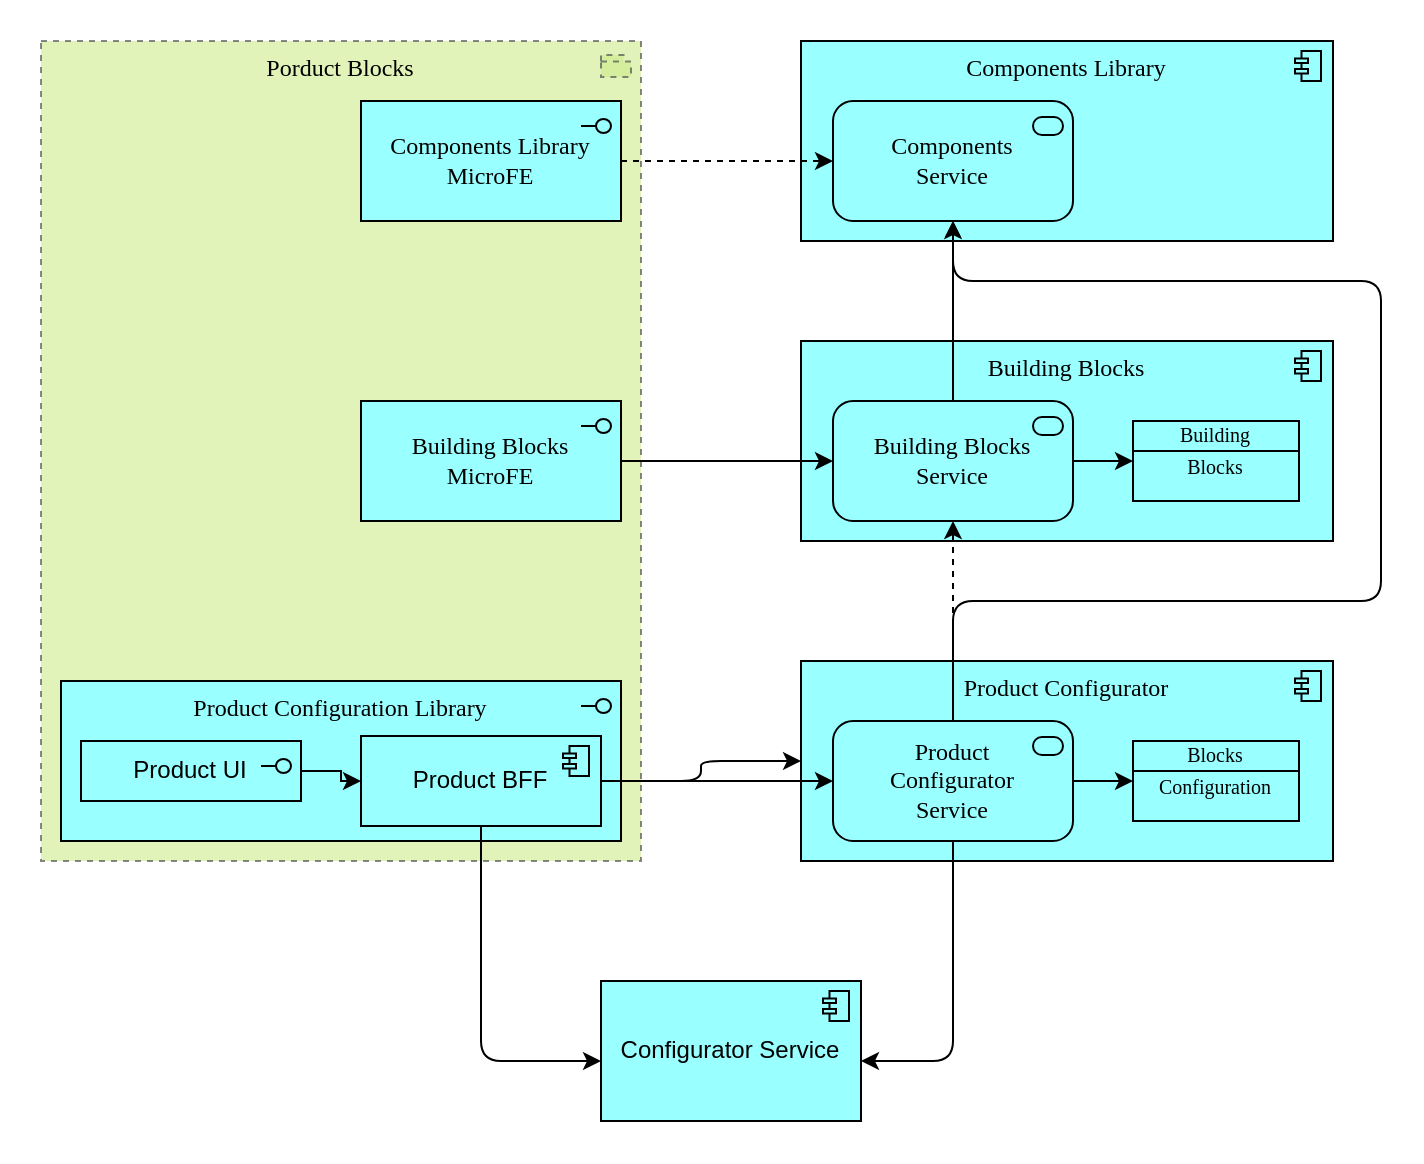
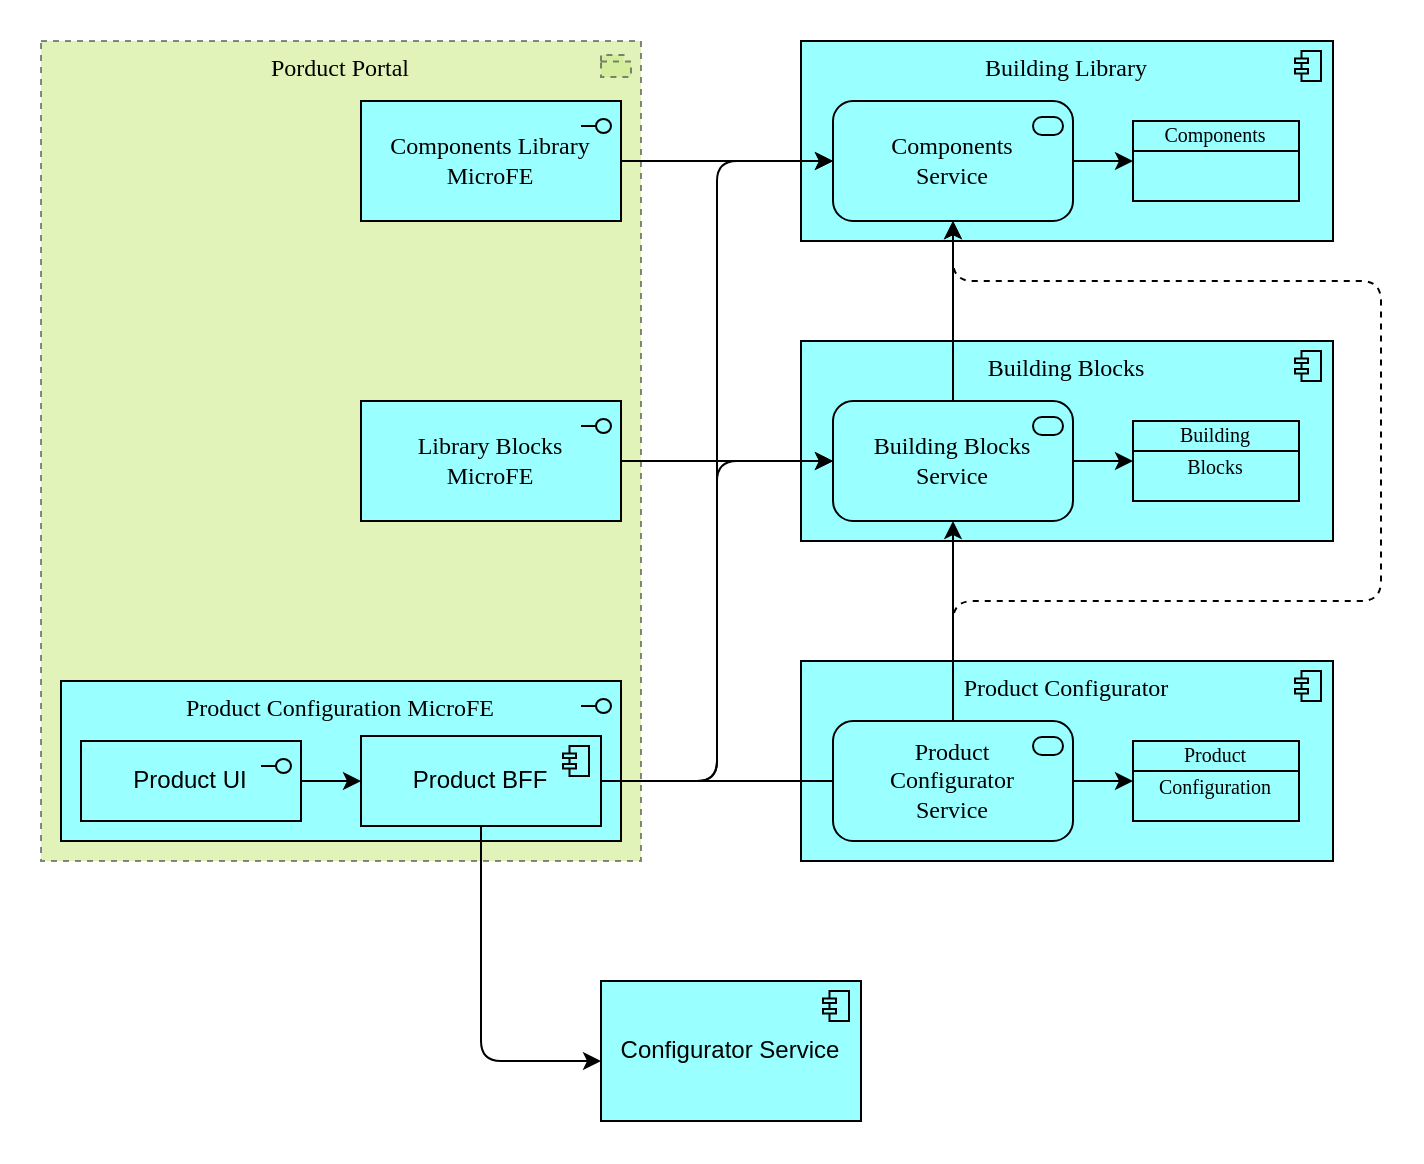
(341, 69) -> (341, 69)
(1067, 69) -> (1067, 69)
(674, 161) -> (674, 161)
none -> (1110, 161)
none -> (1216, 161)
(953, 275) -> (953, 275)
none -> (717, 317)
(1381, 441) -> (1381, 441)
(491, 461) -> (491, 461)
(953, 575) -> (953, 575)
(341, 709) -> (341, 709)
(740, 761) -> (721, 467)
(1216, 765) -> (1216, 765)
(191, 771) -> (191, 781)
(818, 781) -> (823, 781)
(953, 983) -> none
